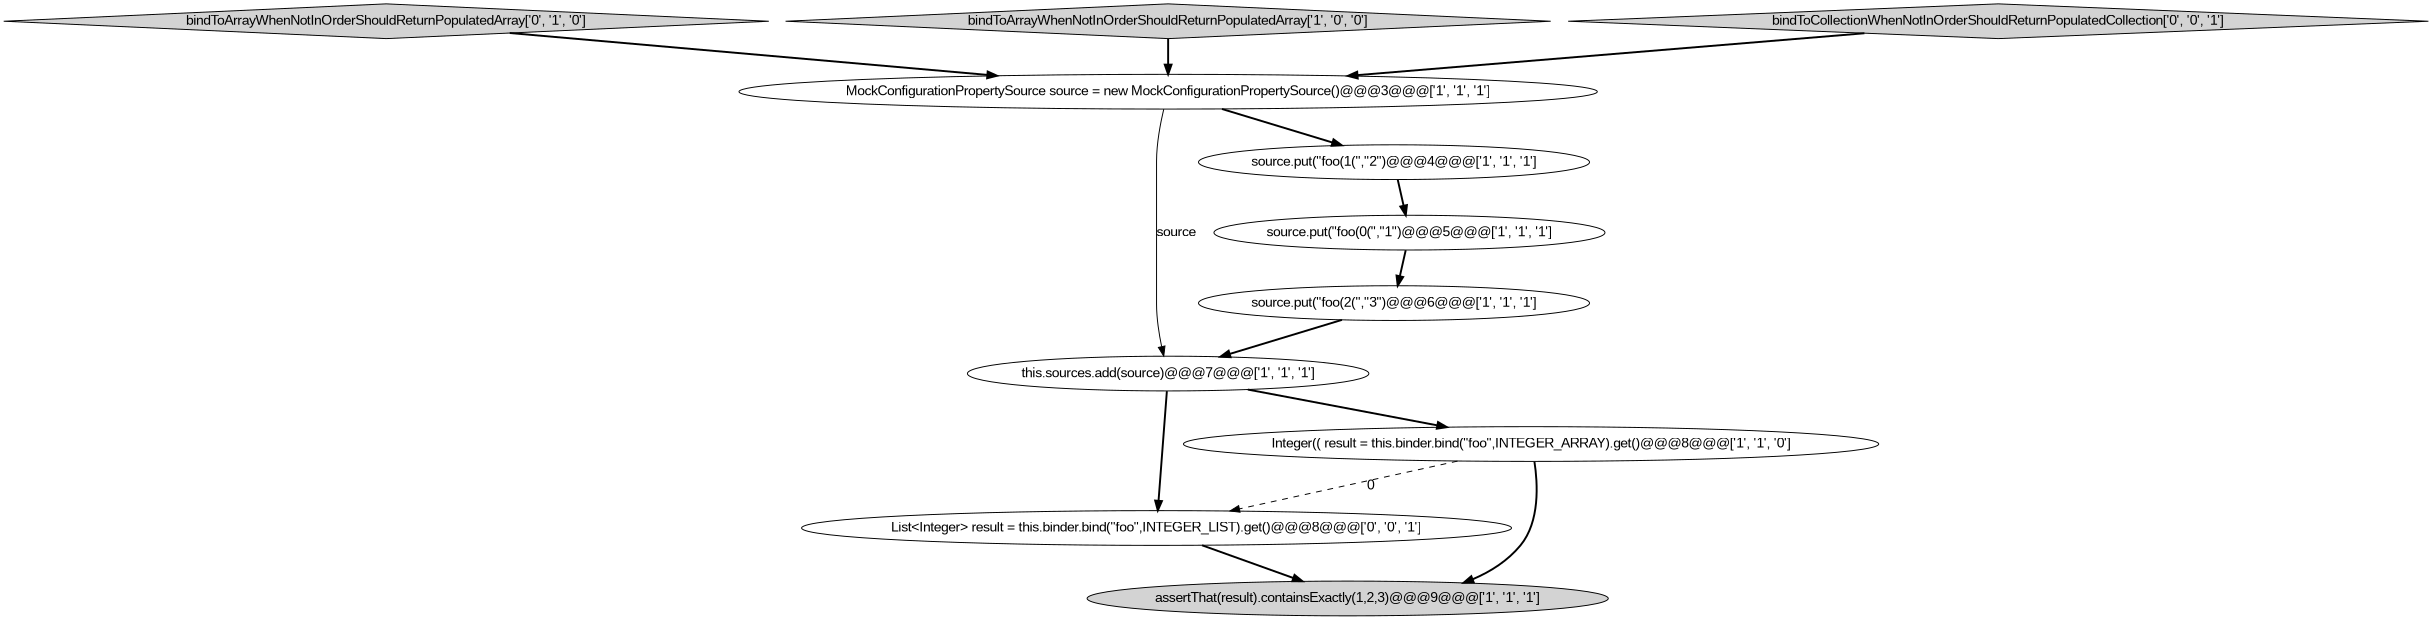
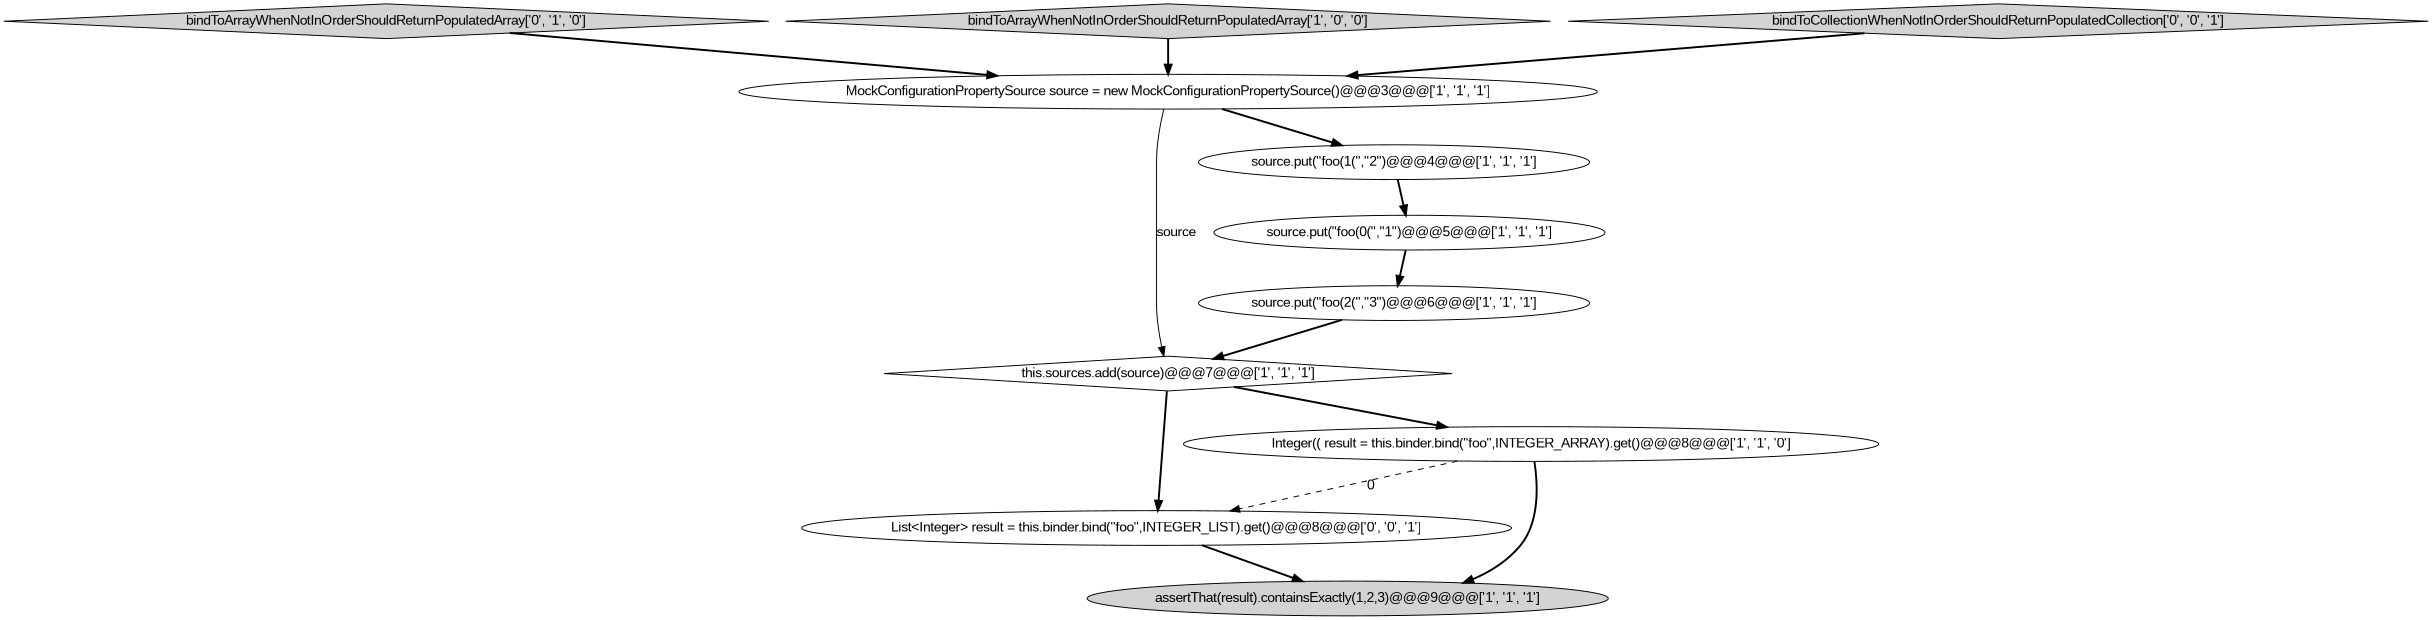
(1168, 374) -> (1168, 374)
